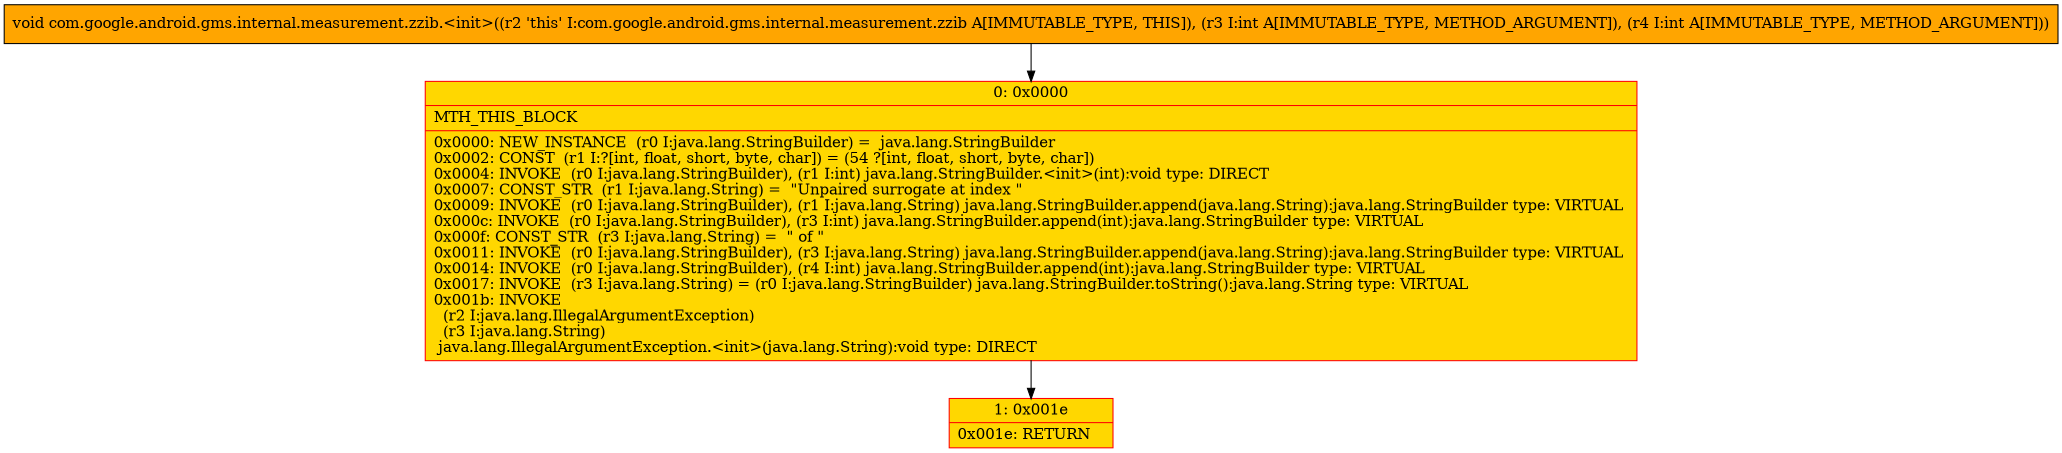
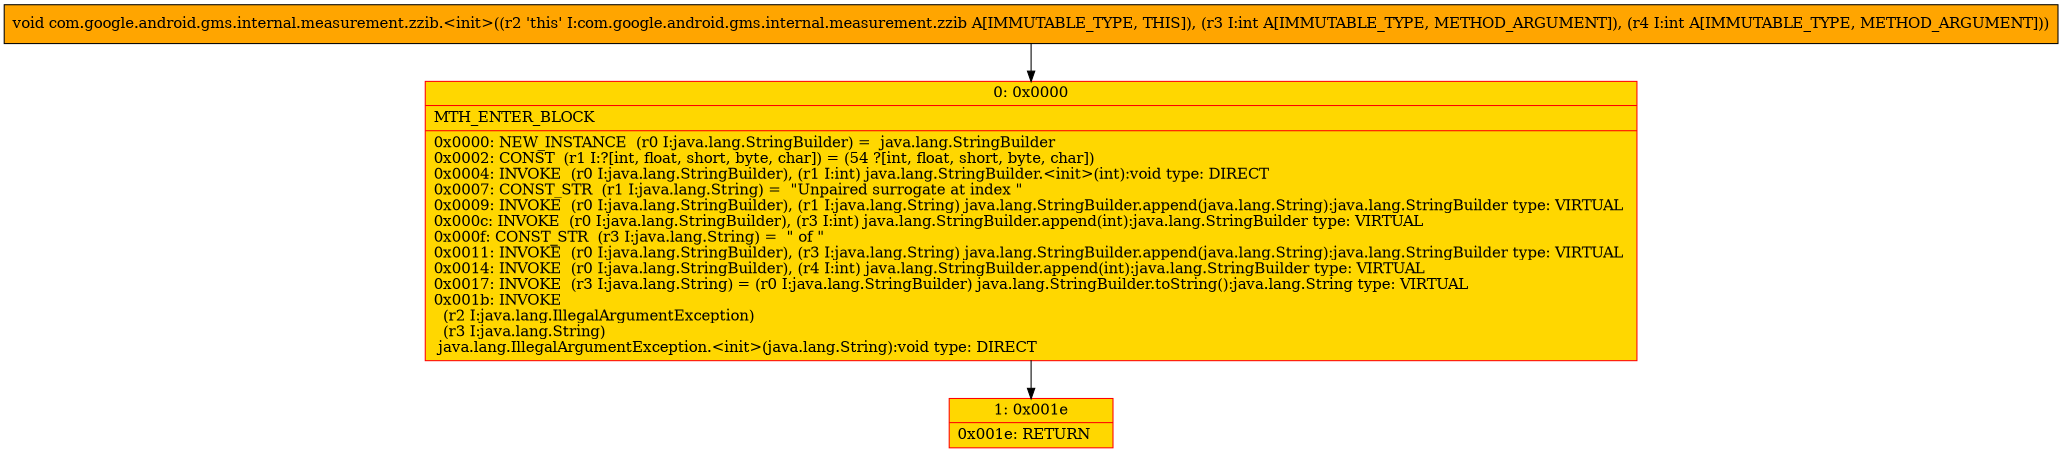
(506, 118) -> (514, 118)
